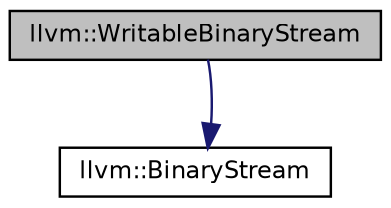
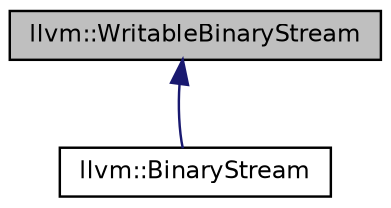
(212, 92) -> (179, 116)
